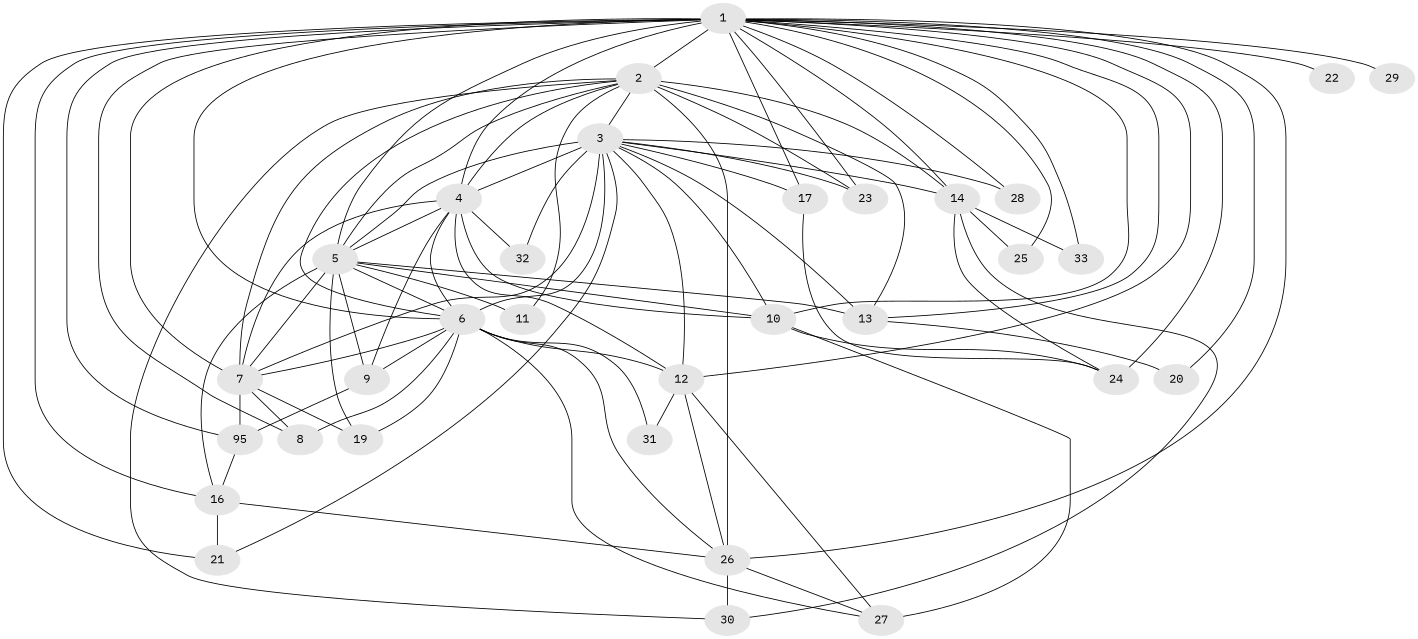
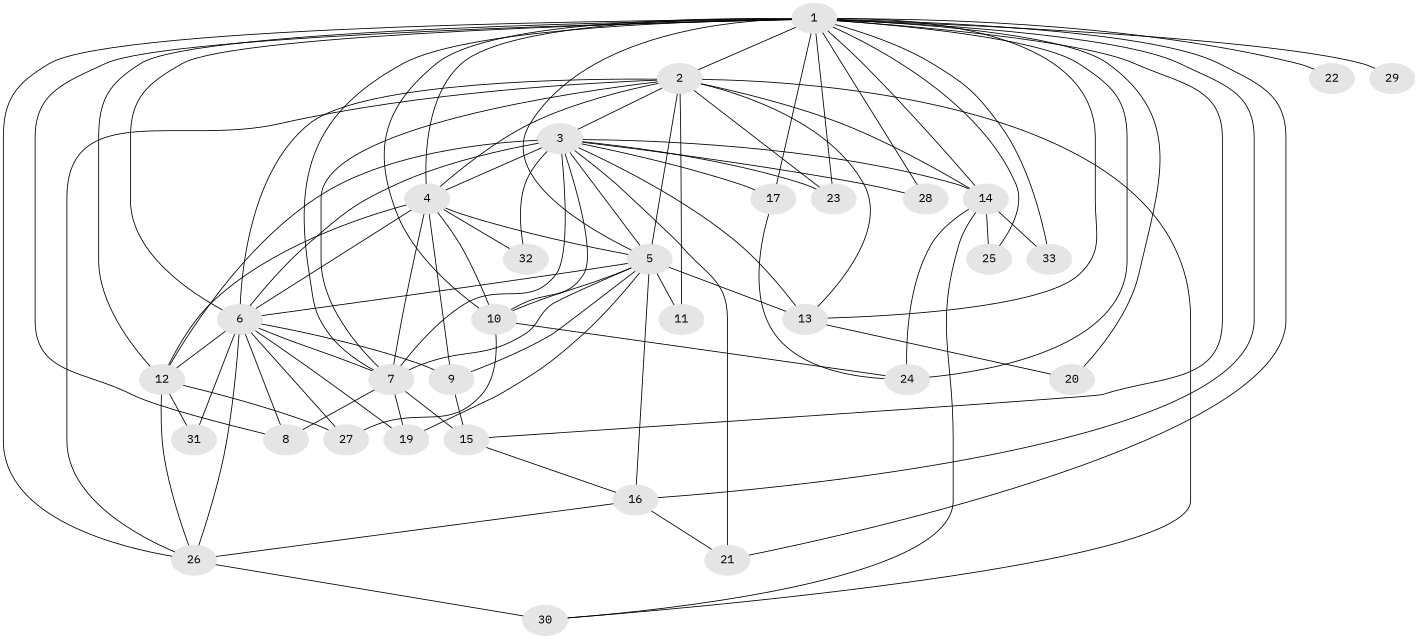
(240, 440) -> (467, 440)
(804, 590) -> none
